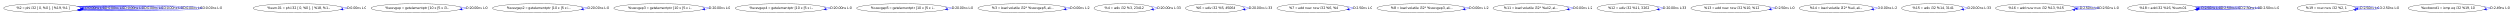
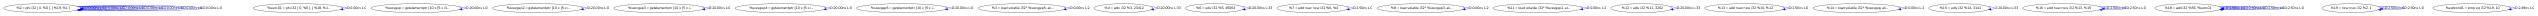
(1531, 8) -> (1538, 8)
(1836, 8) -> (1857, 8)
(2162, 8) -> (2188, 8)
